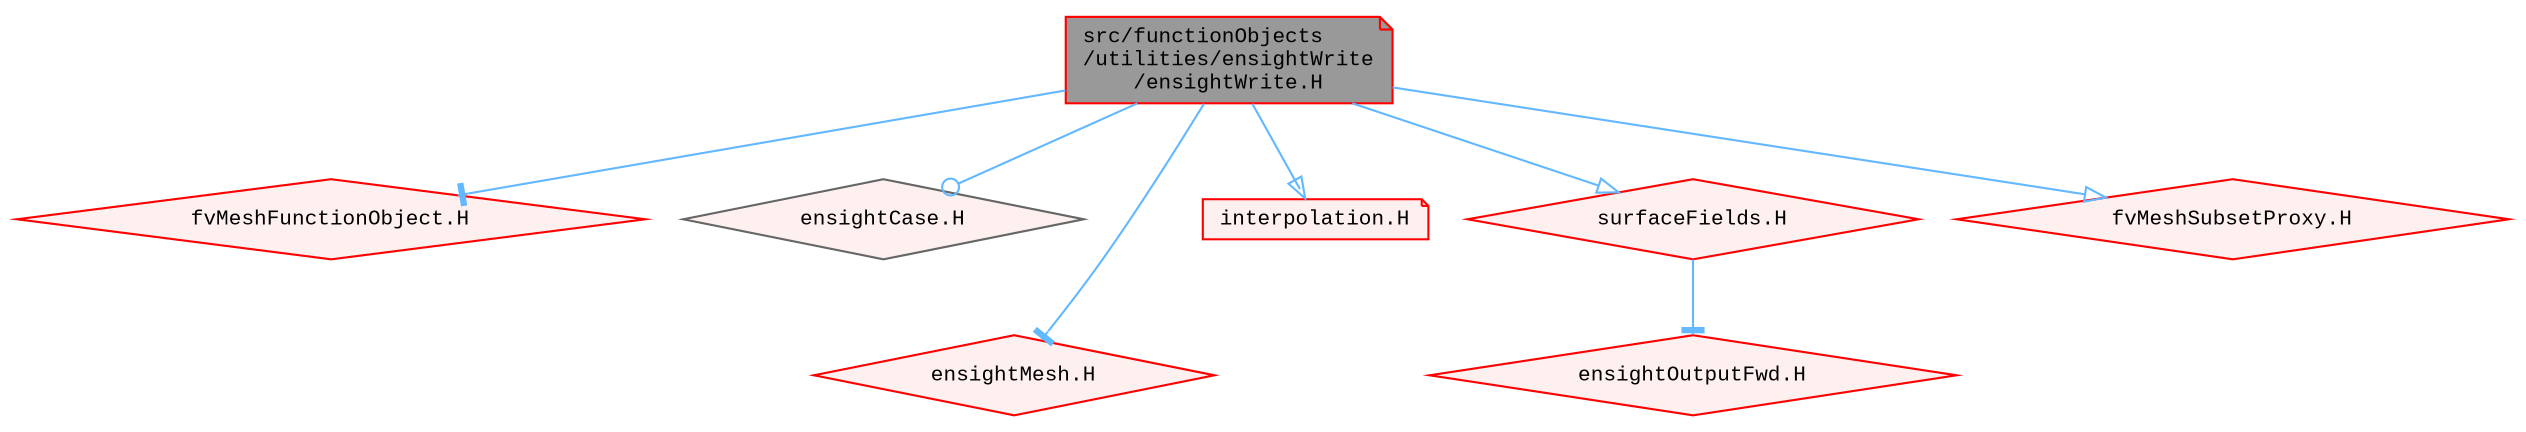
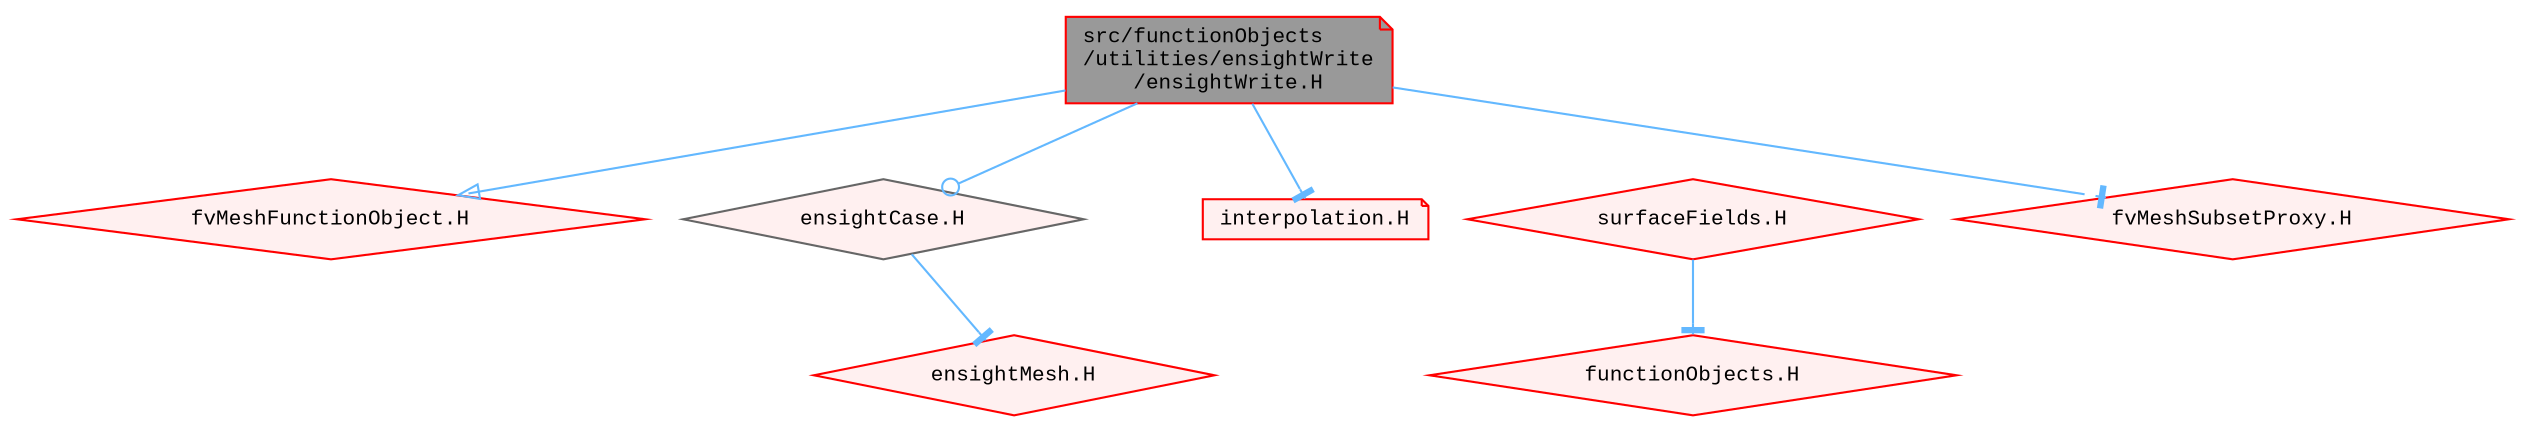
(1739, 141) -> (1739, 141)
(767, 142) -> (767, 142)
(1475, 144) -> none
(1276, 146) -> (1276, 146)
(1130, 220) -> (945, 293)
(1693, 375) -> (1693, 375)
